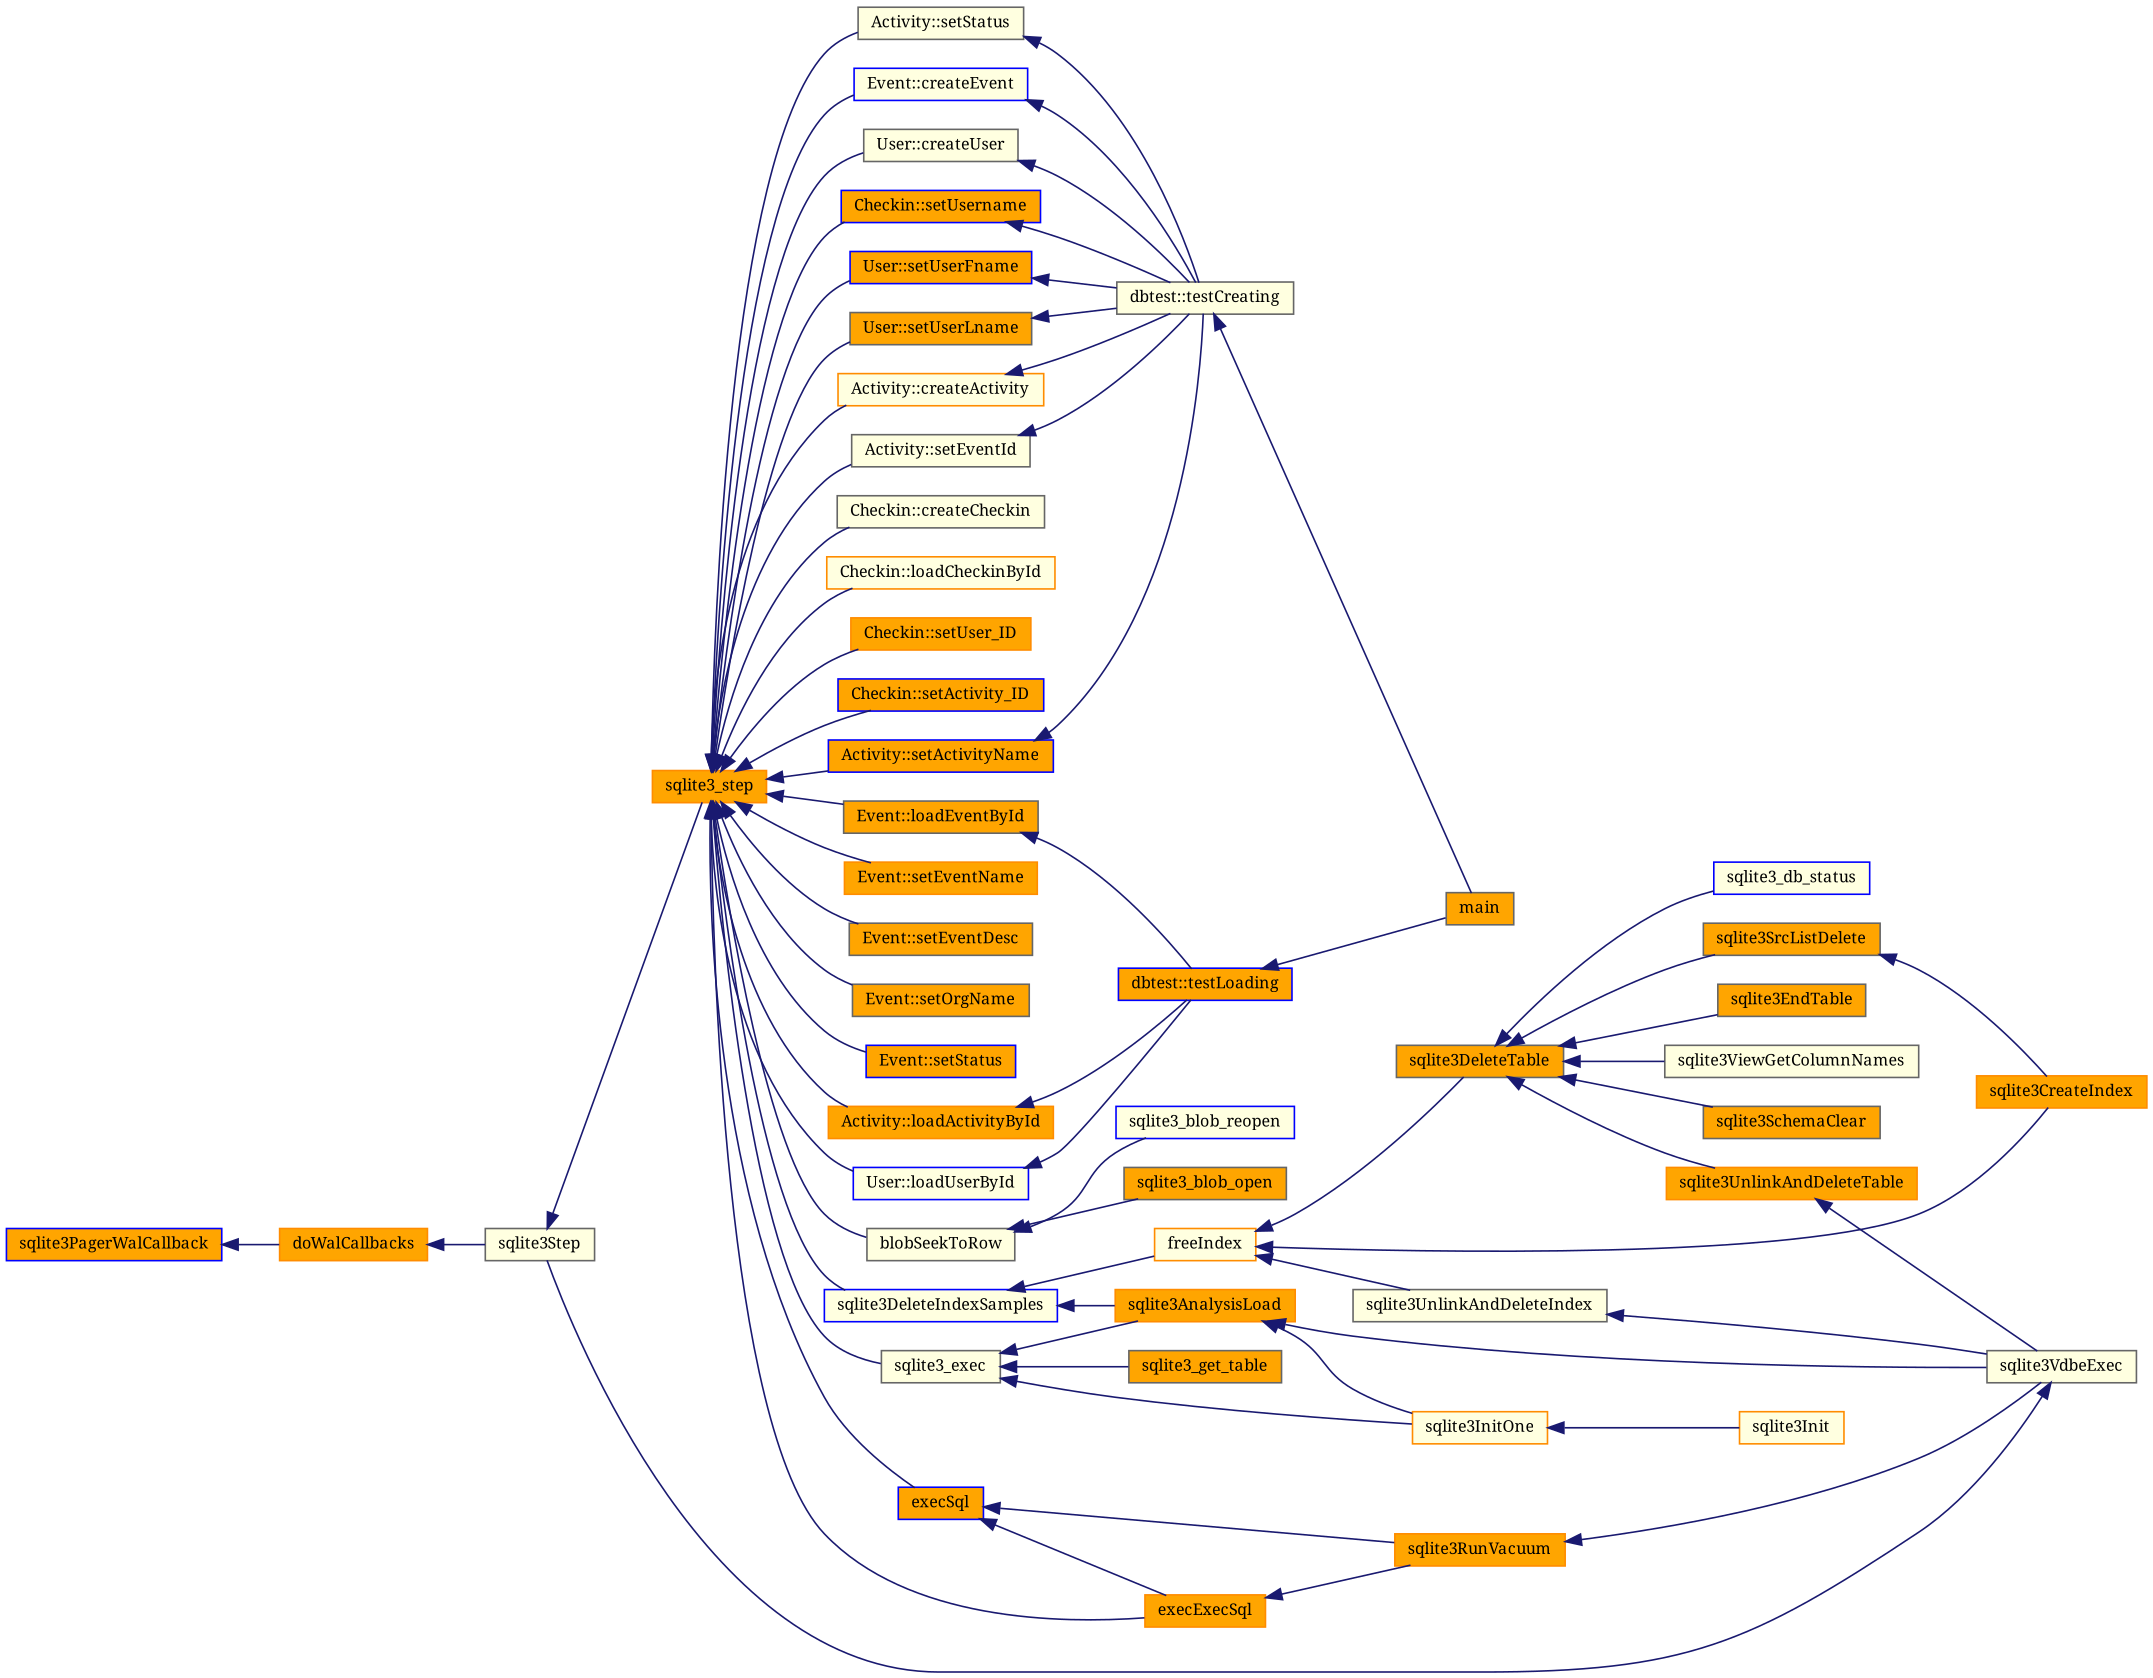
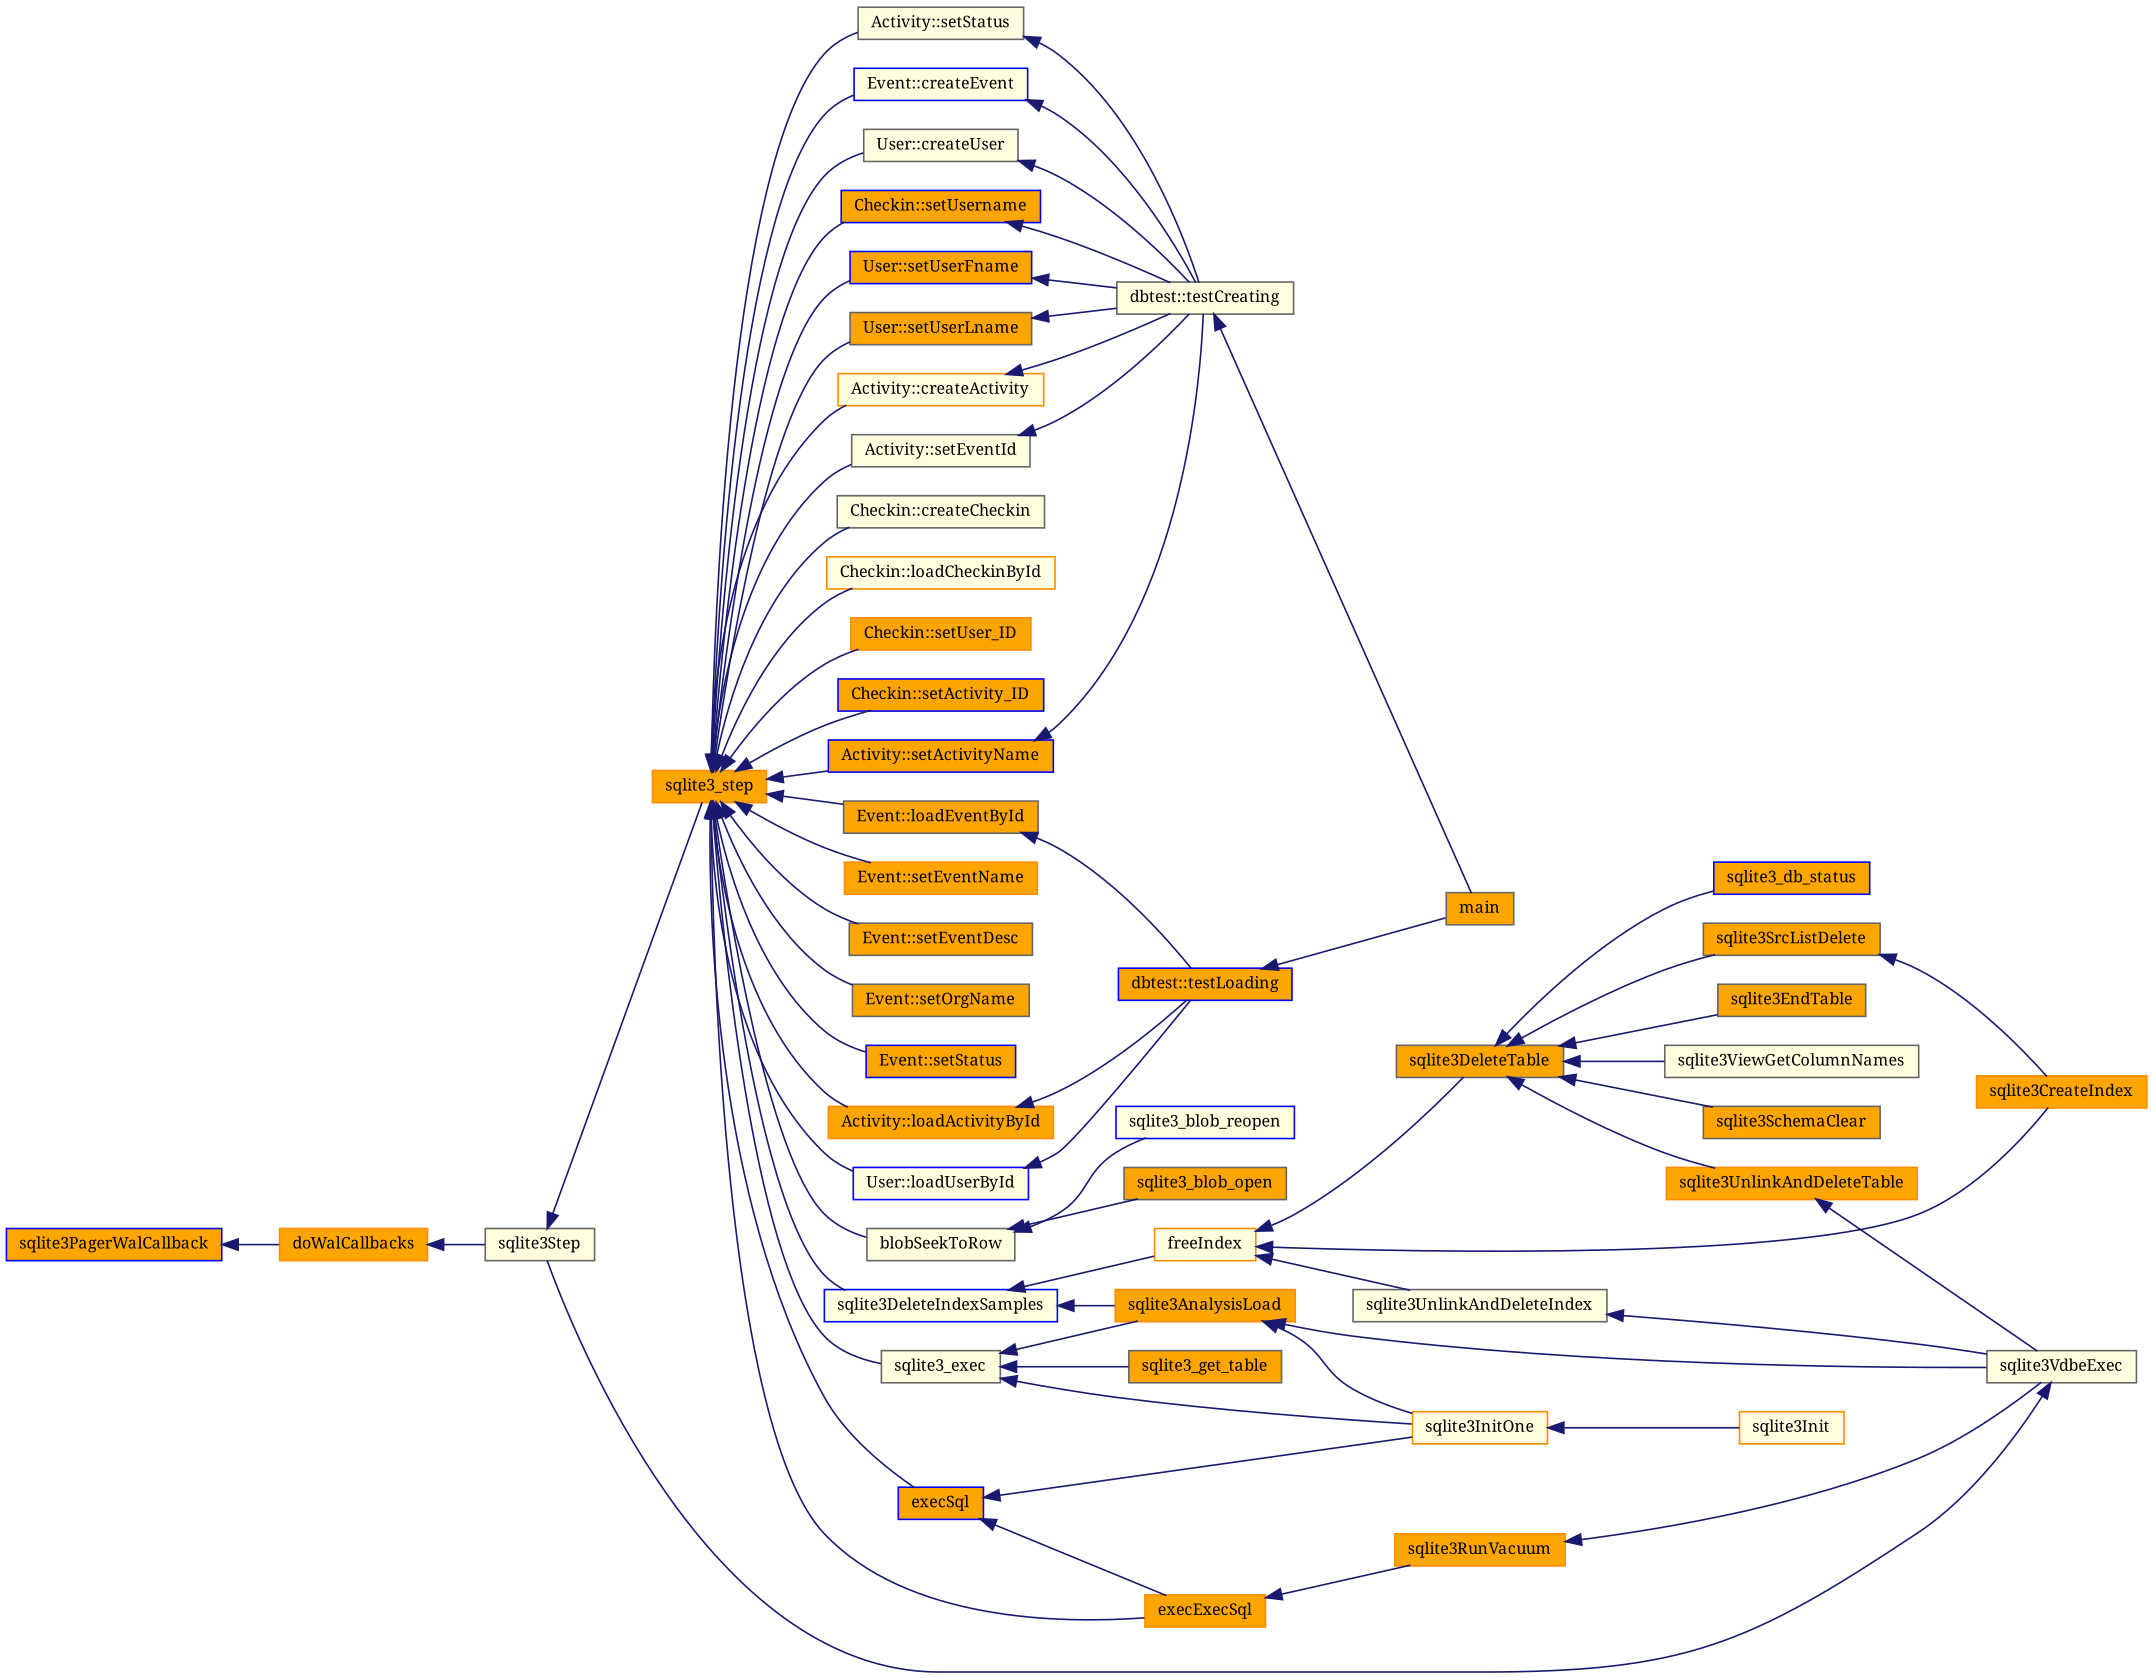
(1792, 878) -> (1792, 878)
(1197, 1525) -> (1206, 1466)
